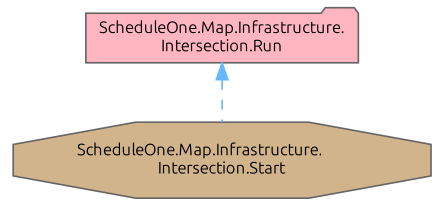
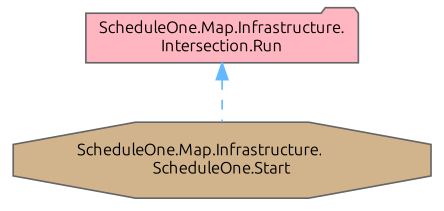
(222, 160) -> (222, 160)
